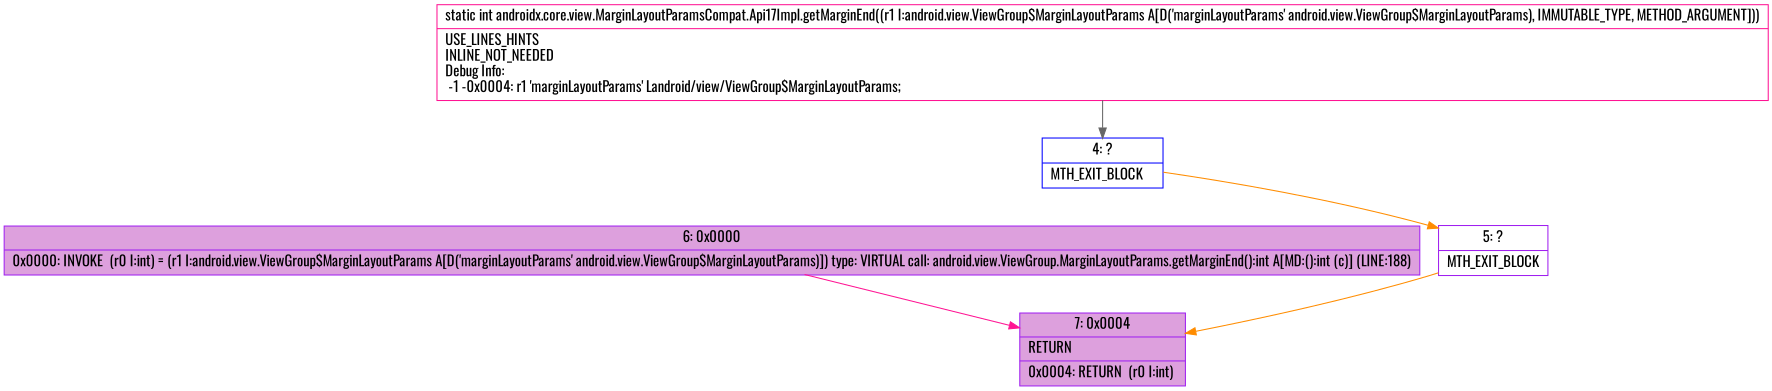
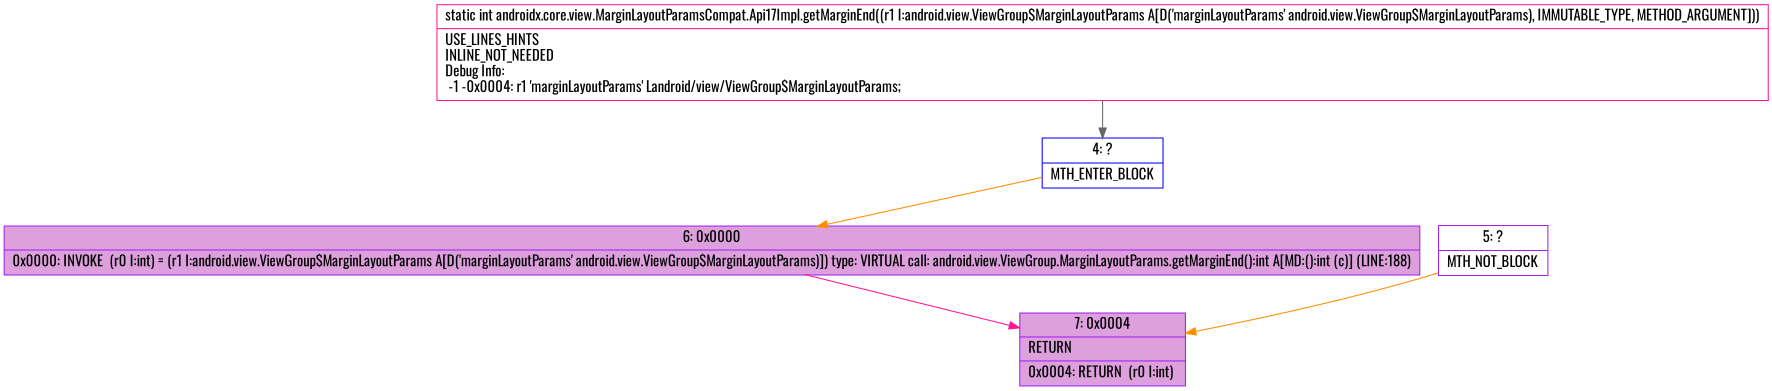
(1097, 175) -> (1103, 175)
(1296, 195) -> (935, 201)
(1493, 262) -> (1493, 262)
